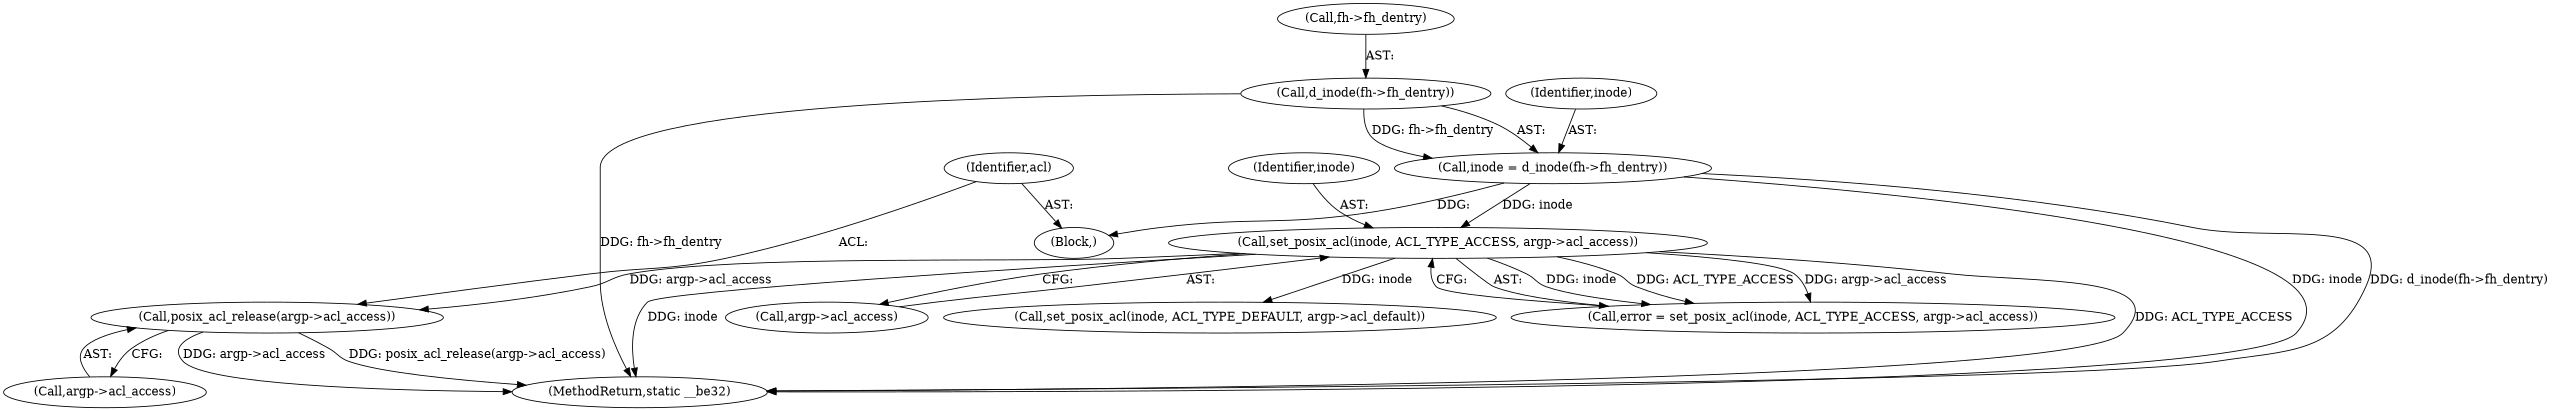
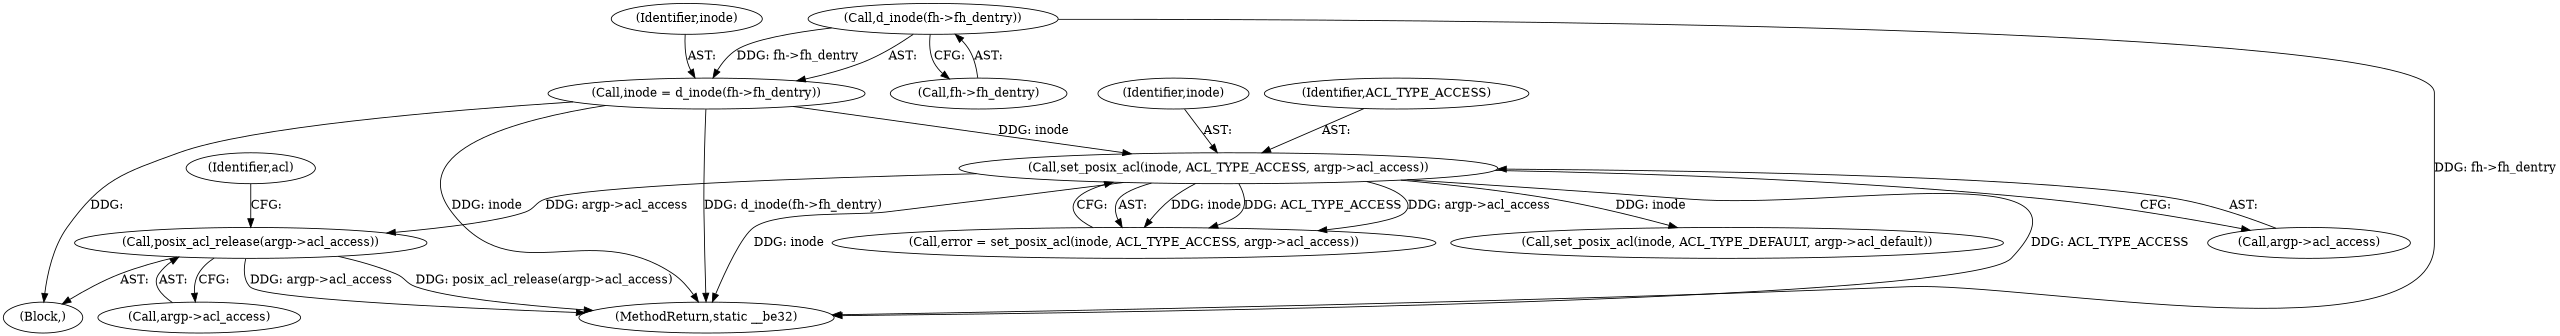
none -> (931, 56)
none -> (1397, 94)
(1039, 202) -> (121, 273)
(856, 243) -> (268, 206)
